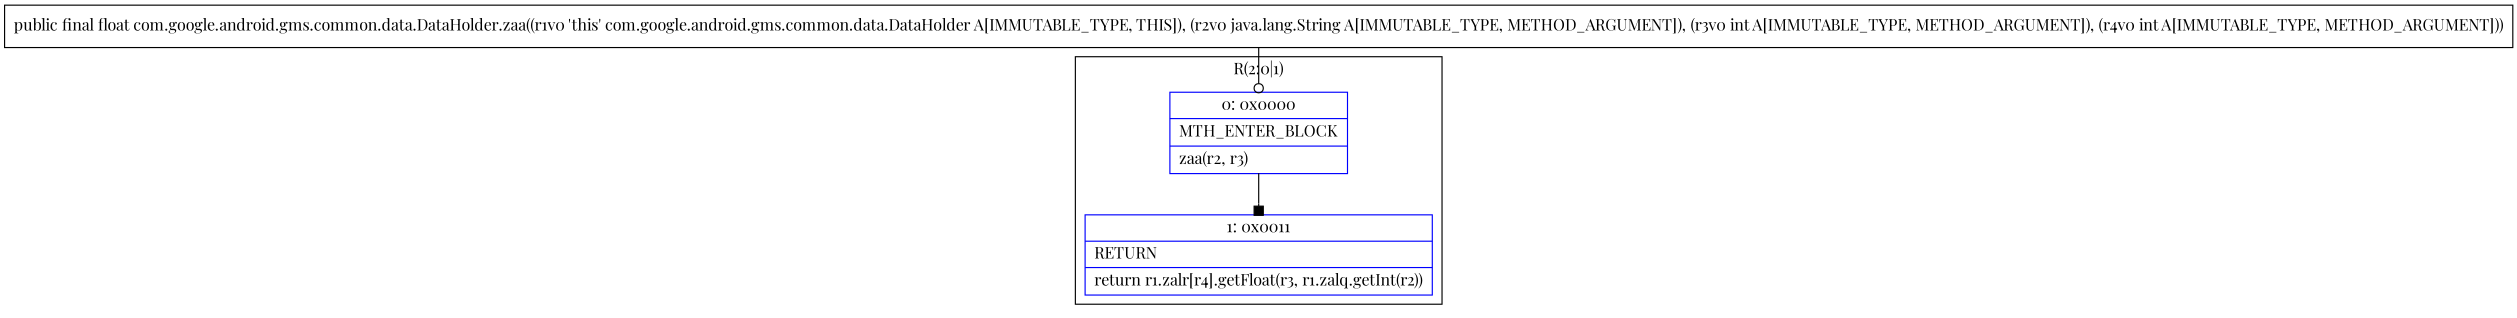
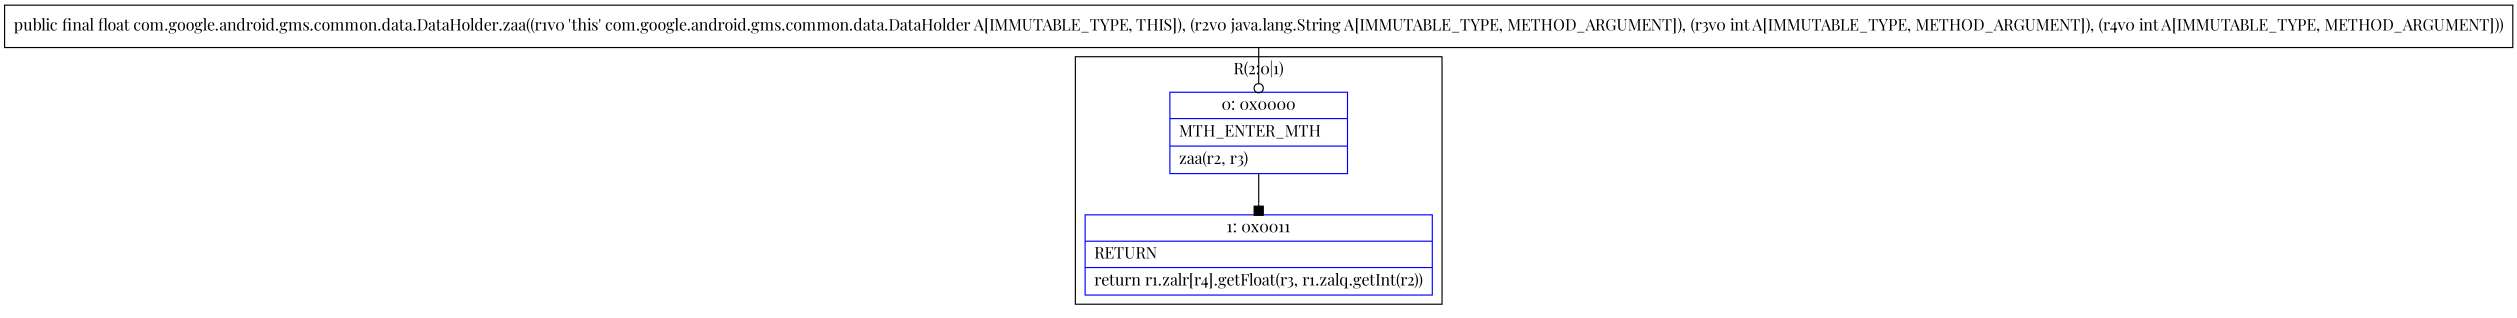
(1259, 132) -> (1250, 132)
